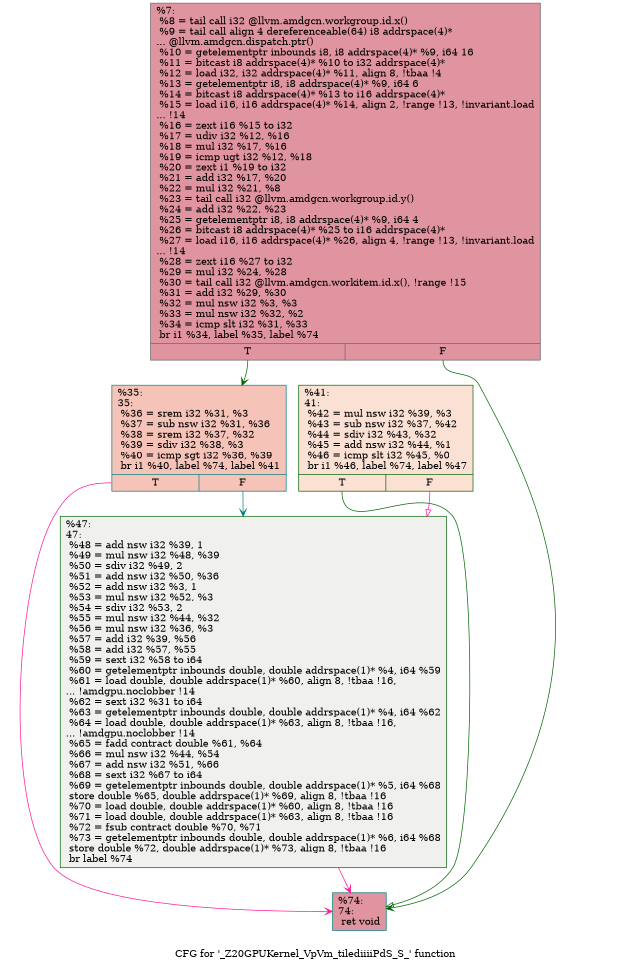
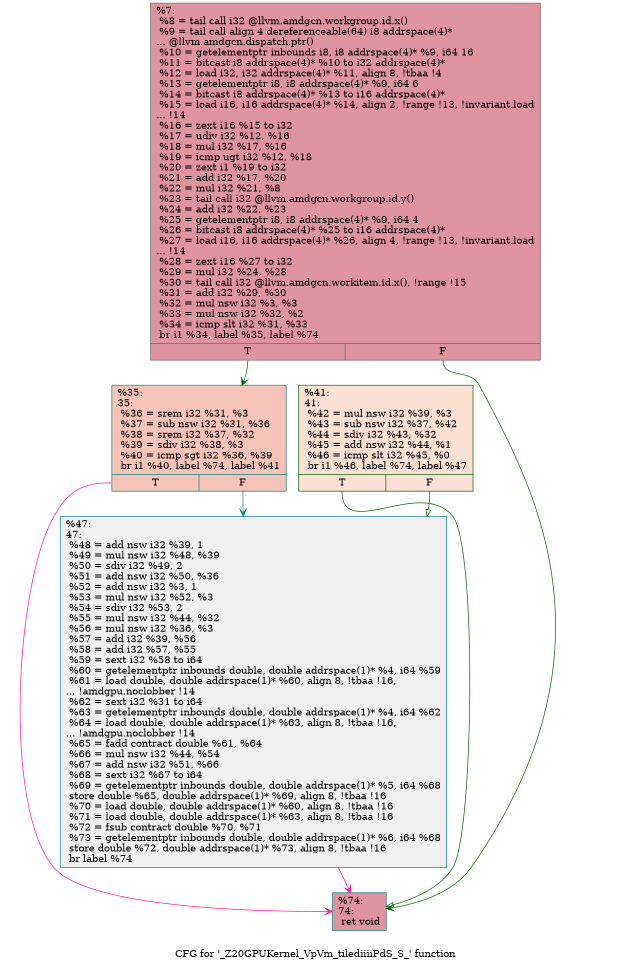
(429, 500) -> (429, 500)
(253, 692) -> (253, 692)
